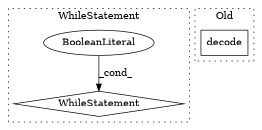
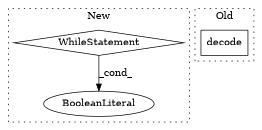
(99, 16) -> (99, 16)
(99, 70) -> (99, 70)
